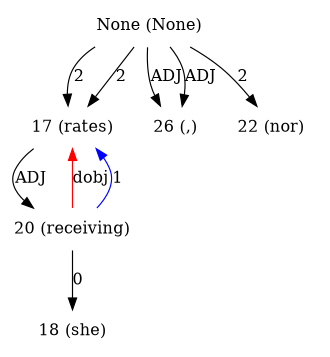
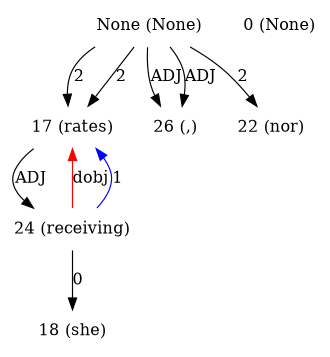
none -> (279, 26)
(73, 229) -> (73, 229)
